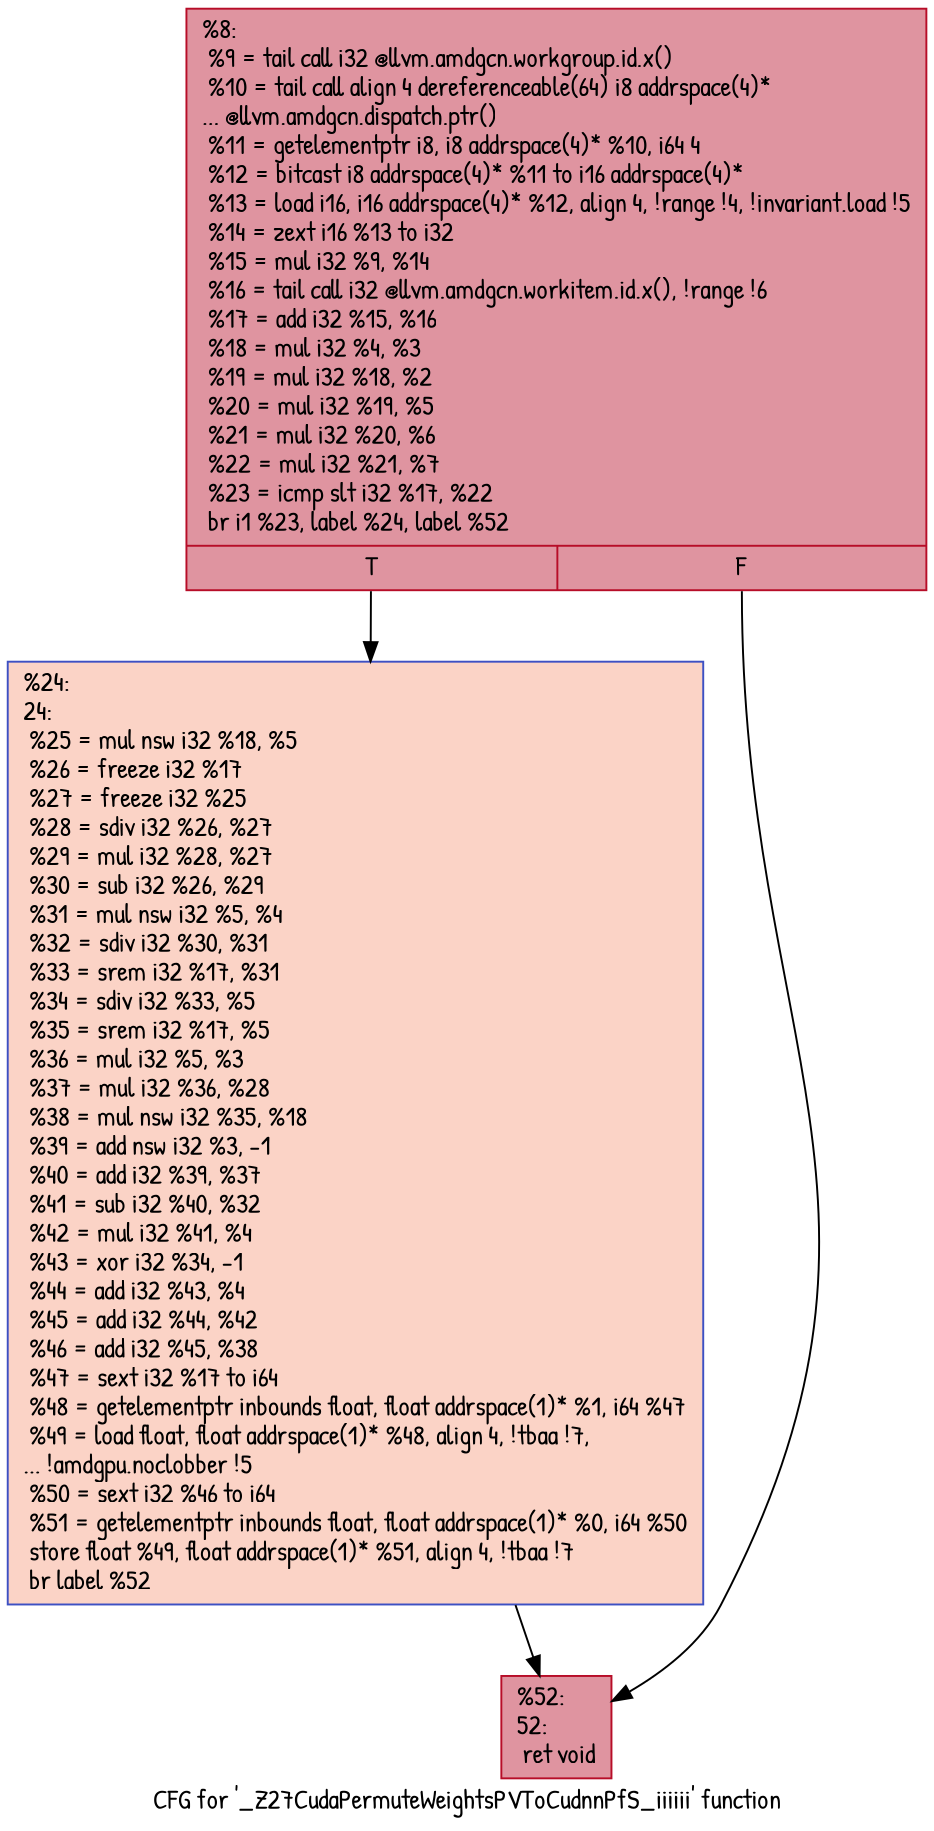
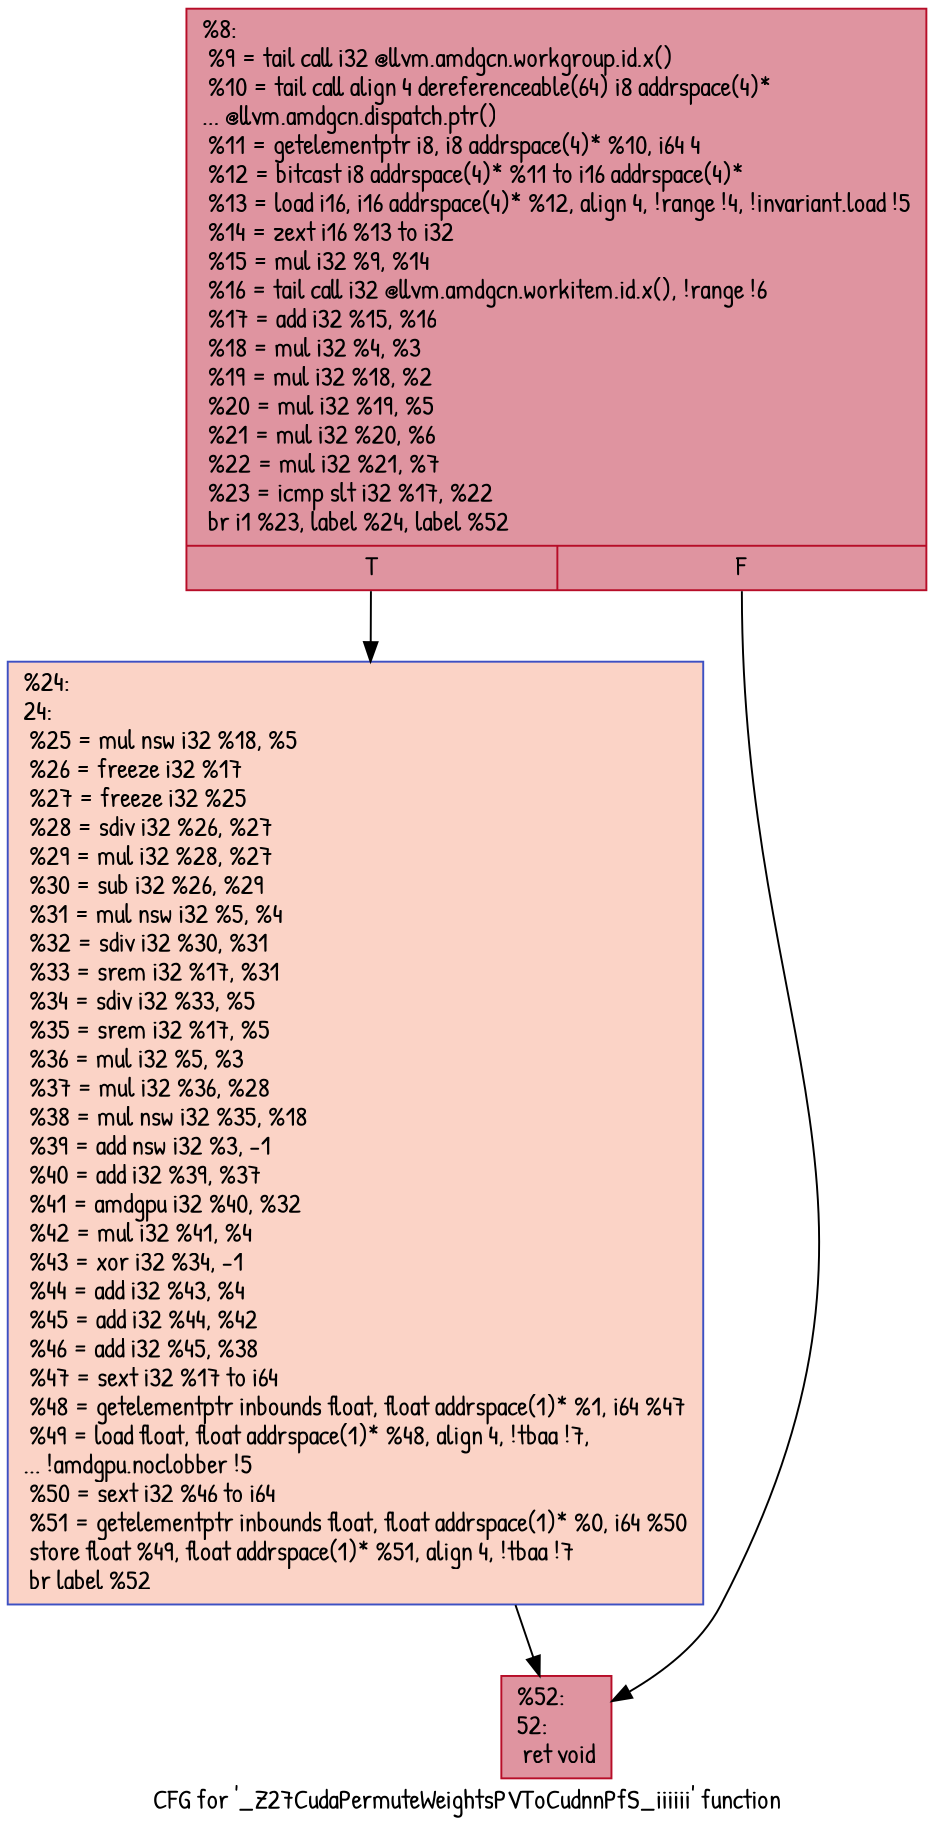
(143, 1205) -> (163, 1205)
